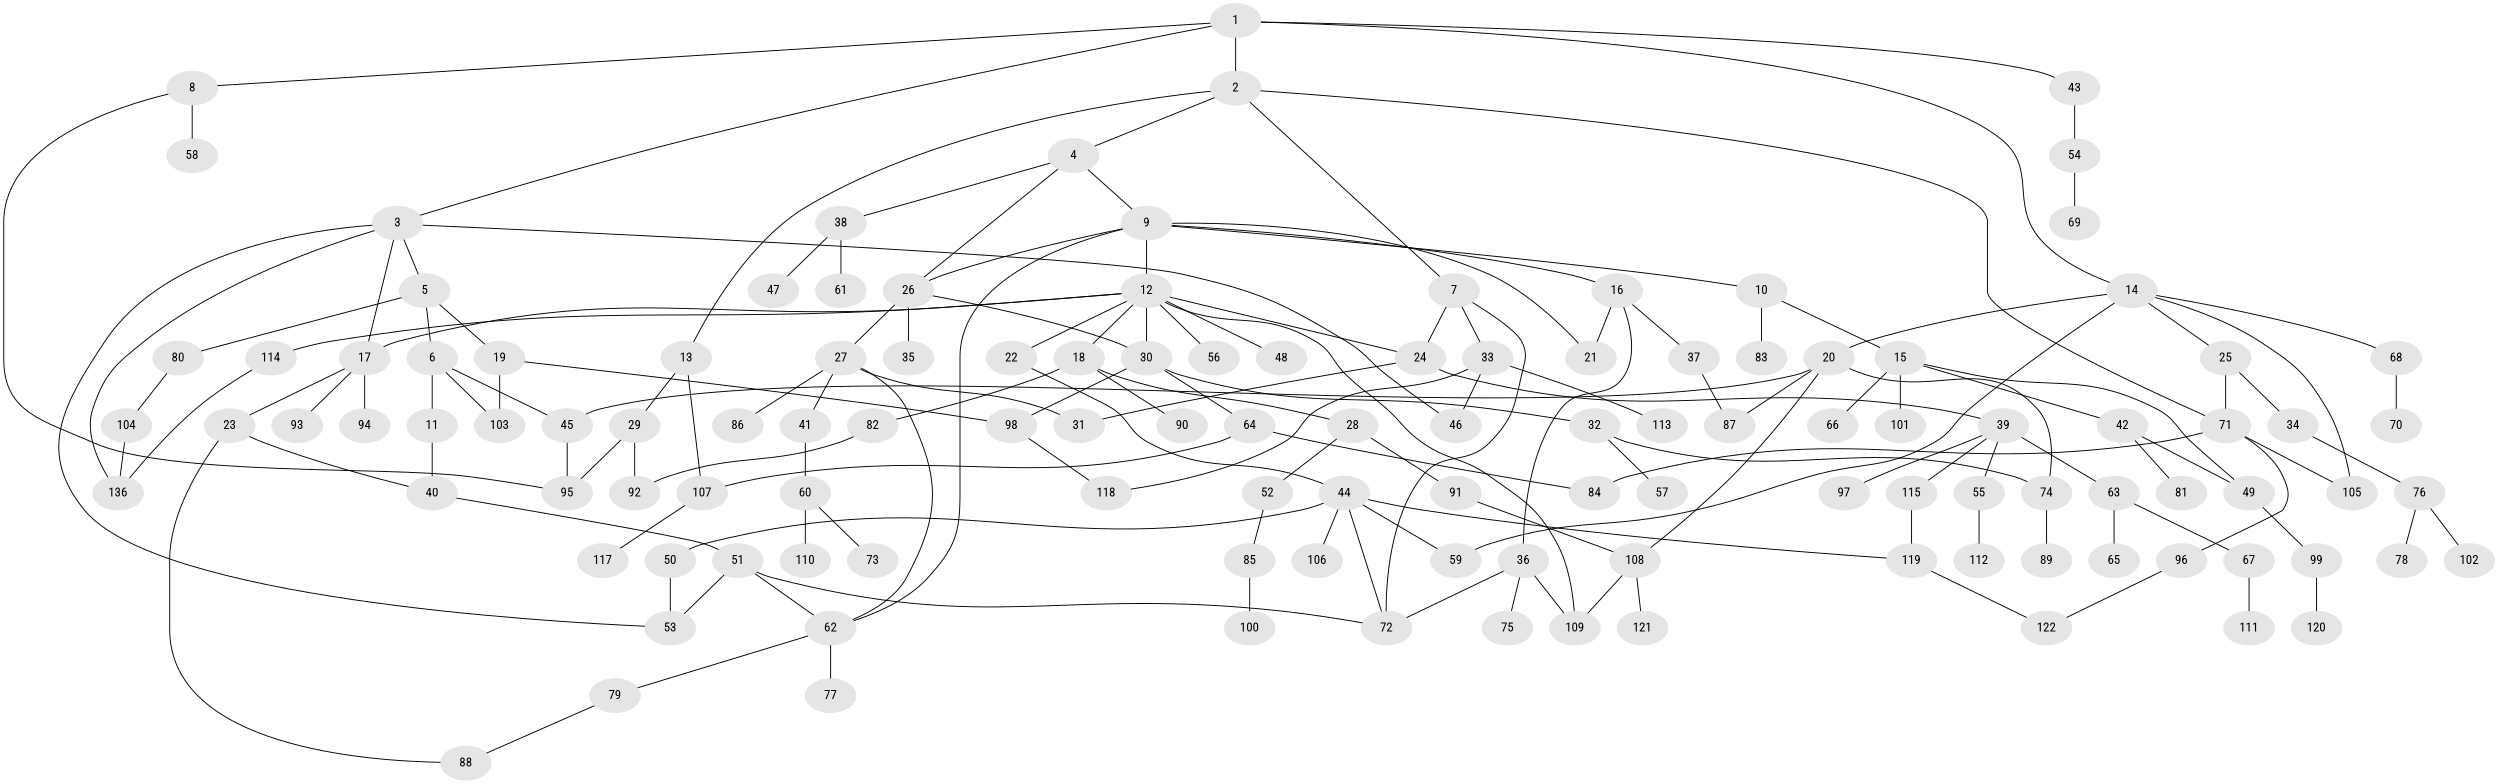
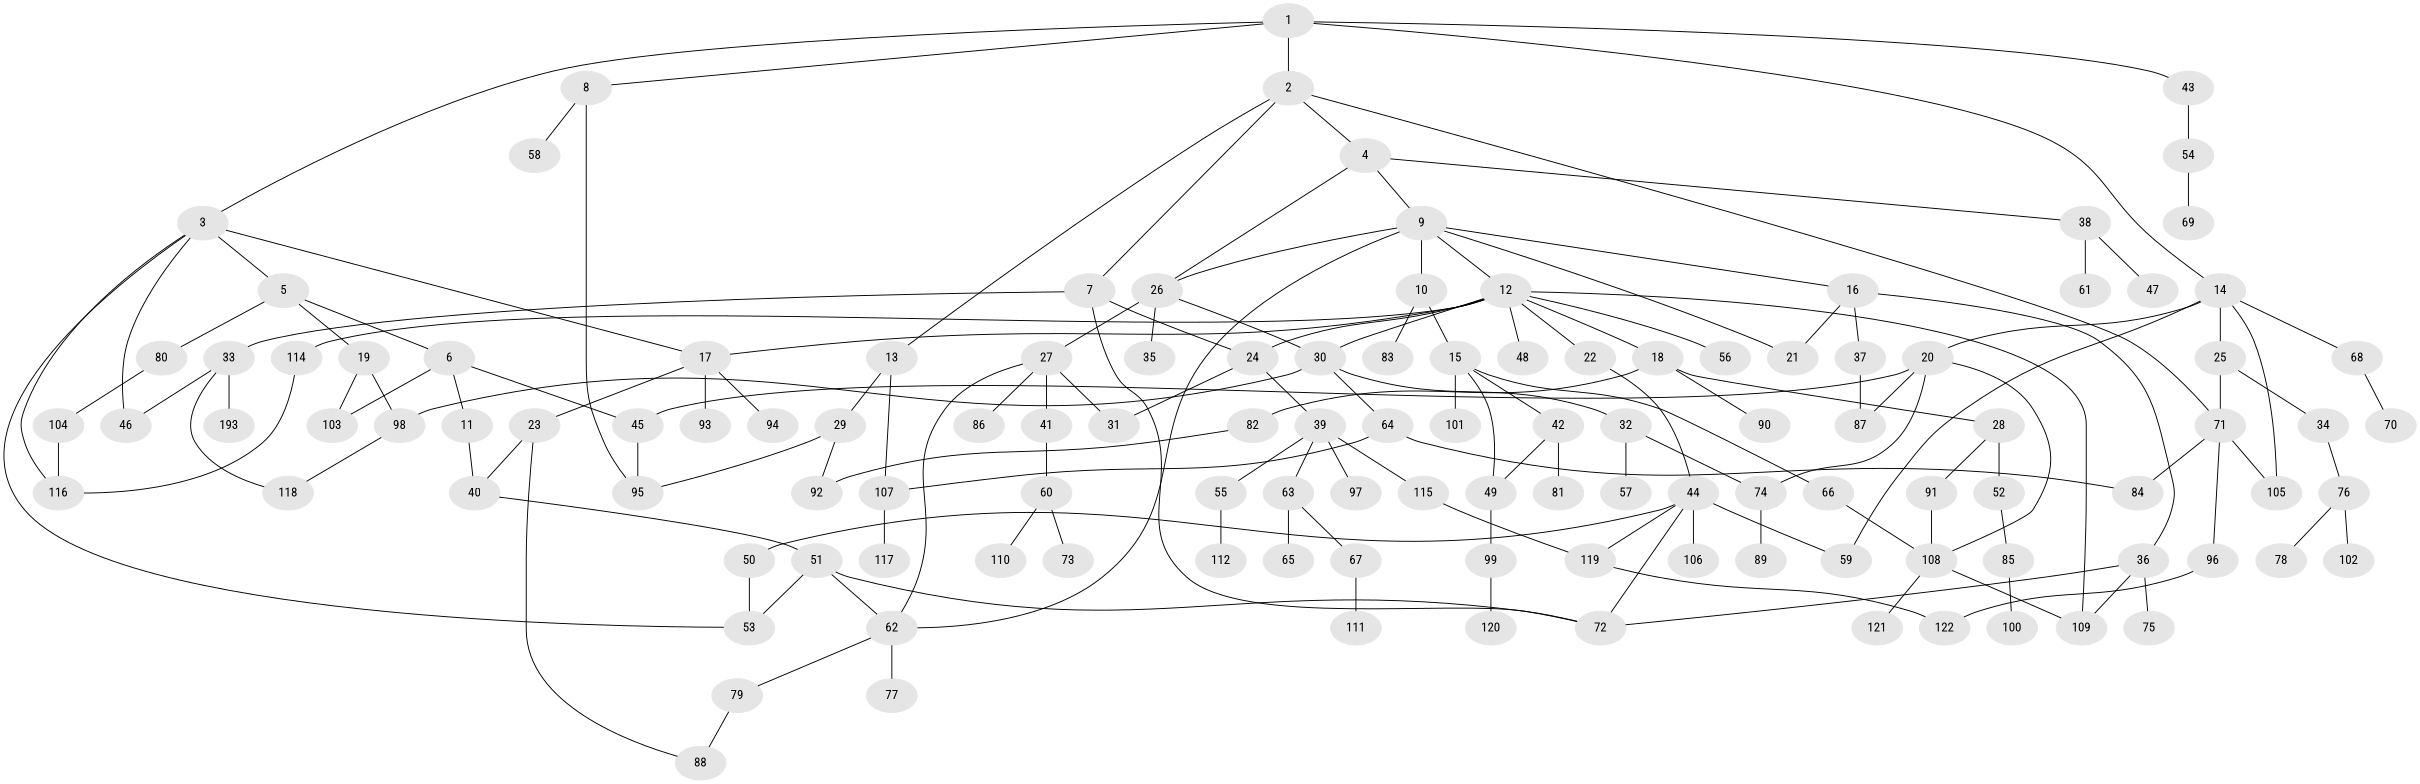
(1662, 426) -> (229, 426)
(118, 493) -> (58, 493)
none -> (1880, 527)
